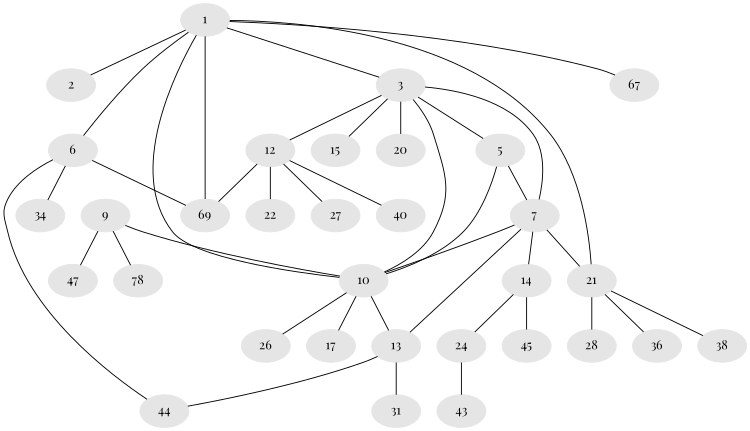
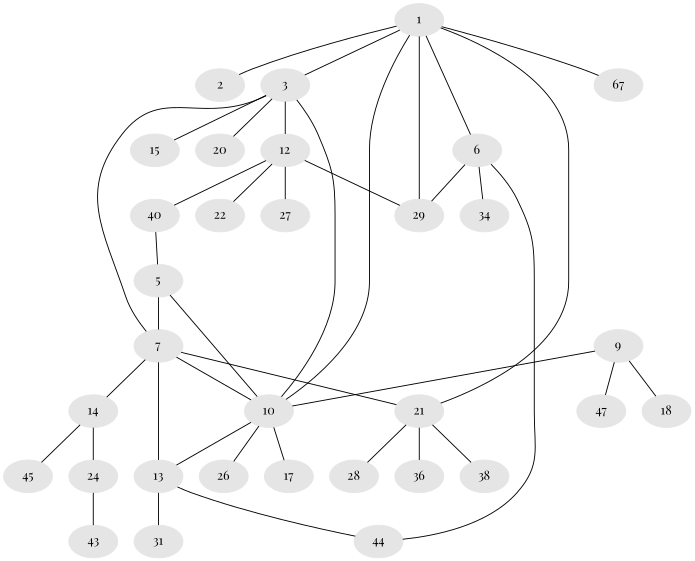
(451, 118) -> (157, 248)
(205, 216) -> (419, 216)
(138, 281) -> (666, 411)
